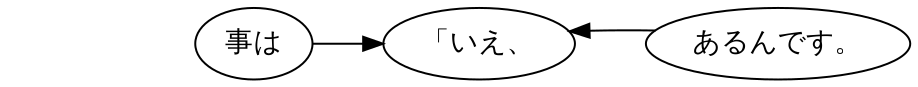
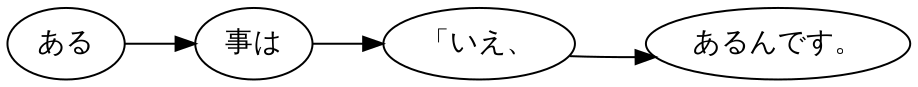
(623, 30) -> (602, 57)
none -> (66, 44)
